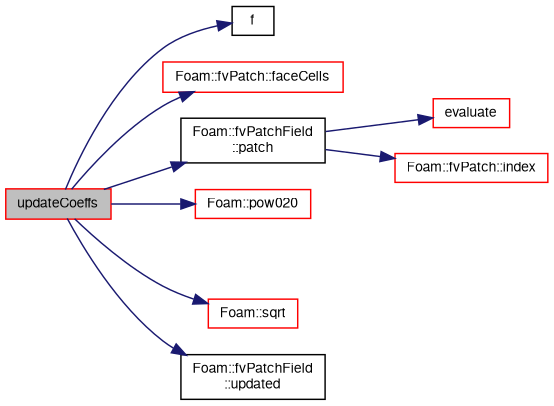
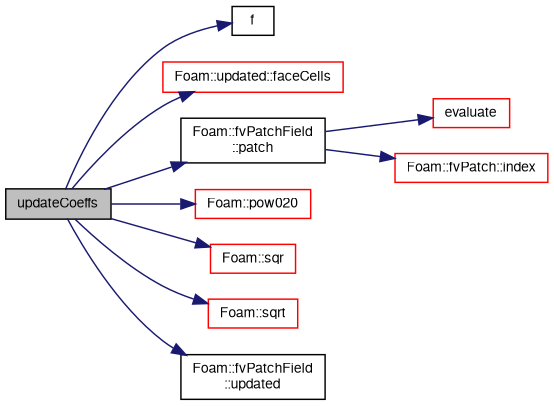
(253, 77) -> (253, 77)
(58, 204) -> (58, 204)
none -> (253, 259)
